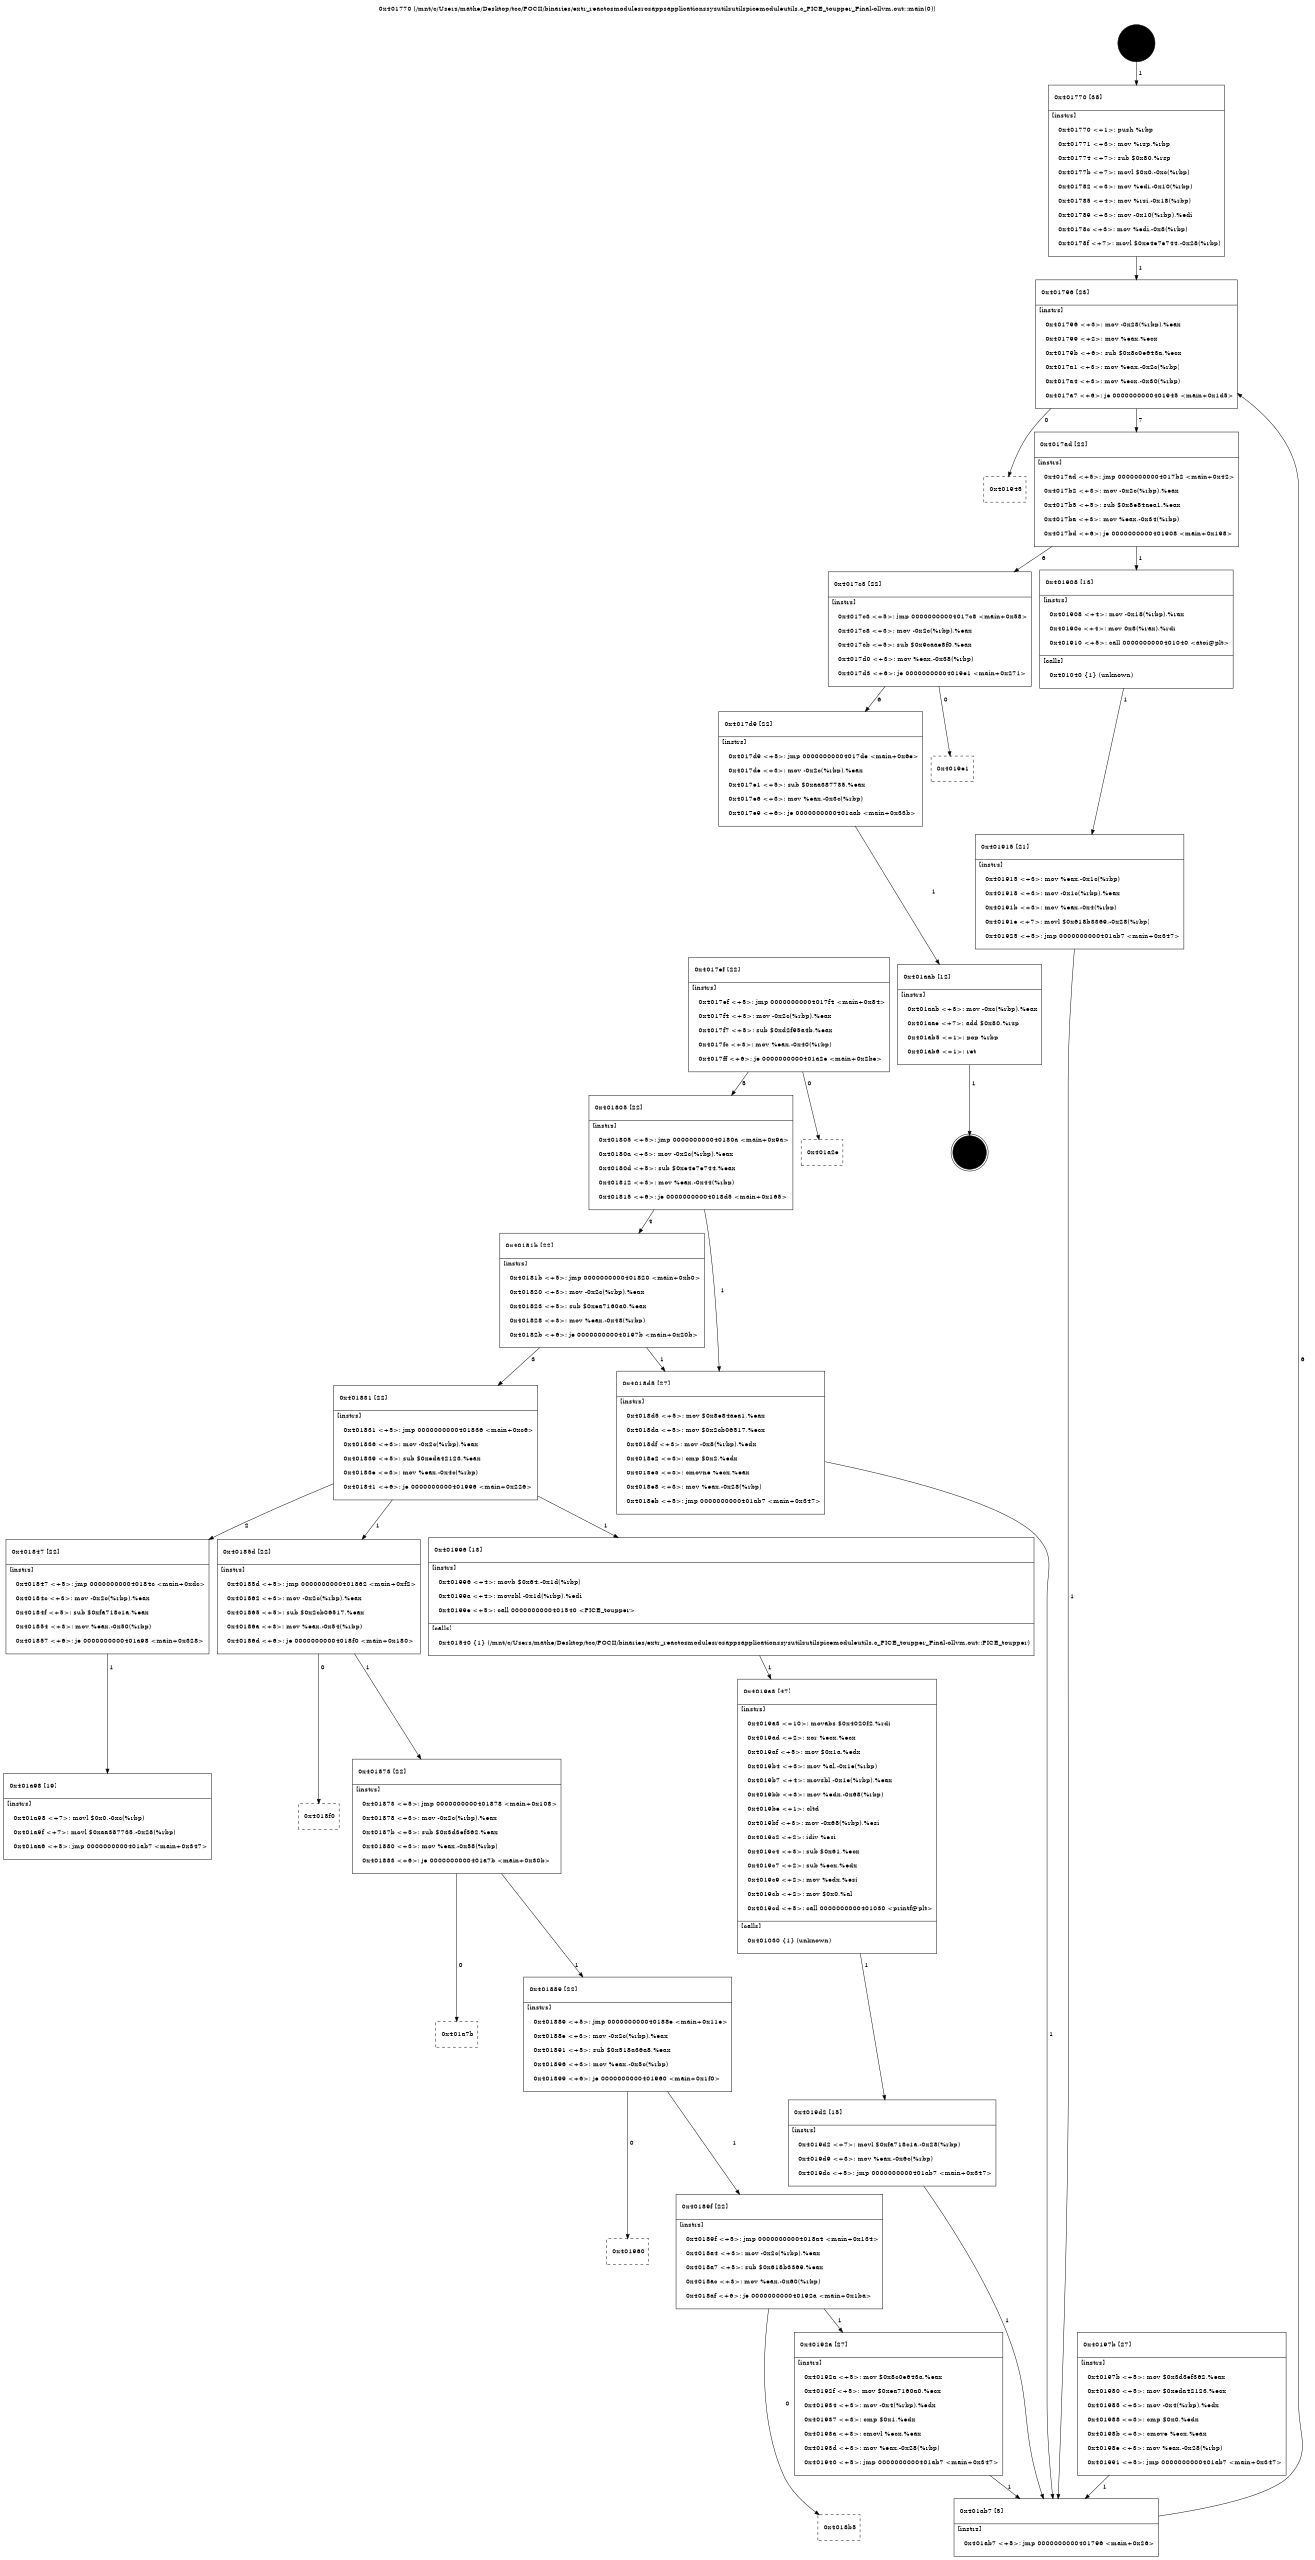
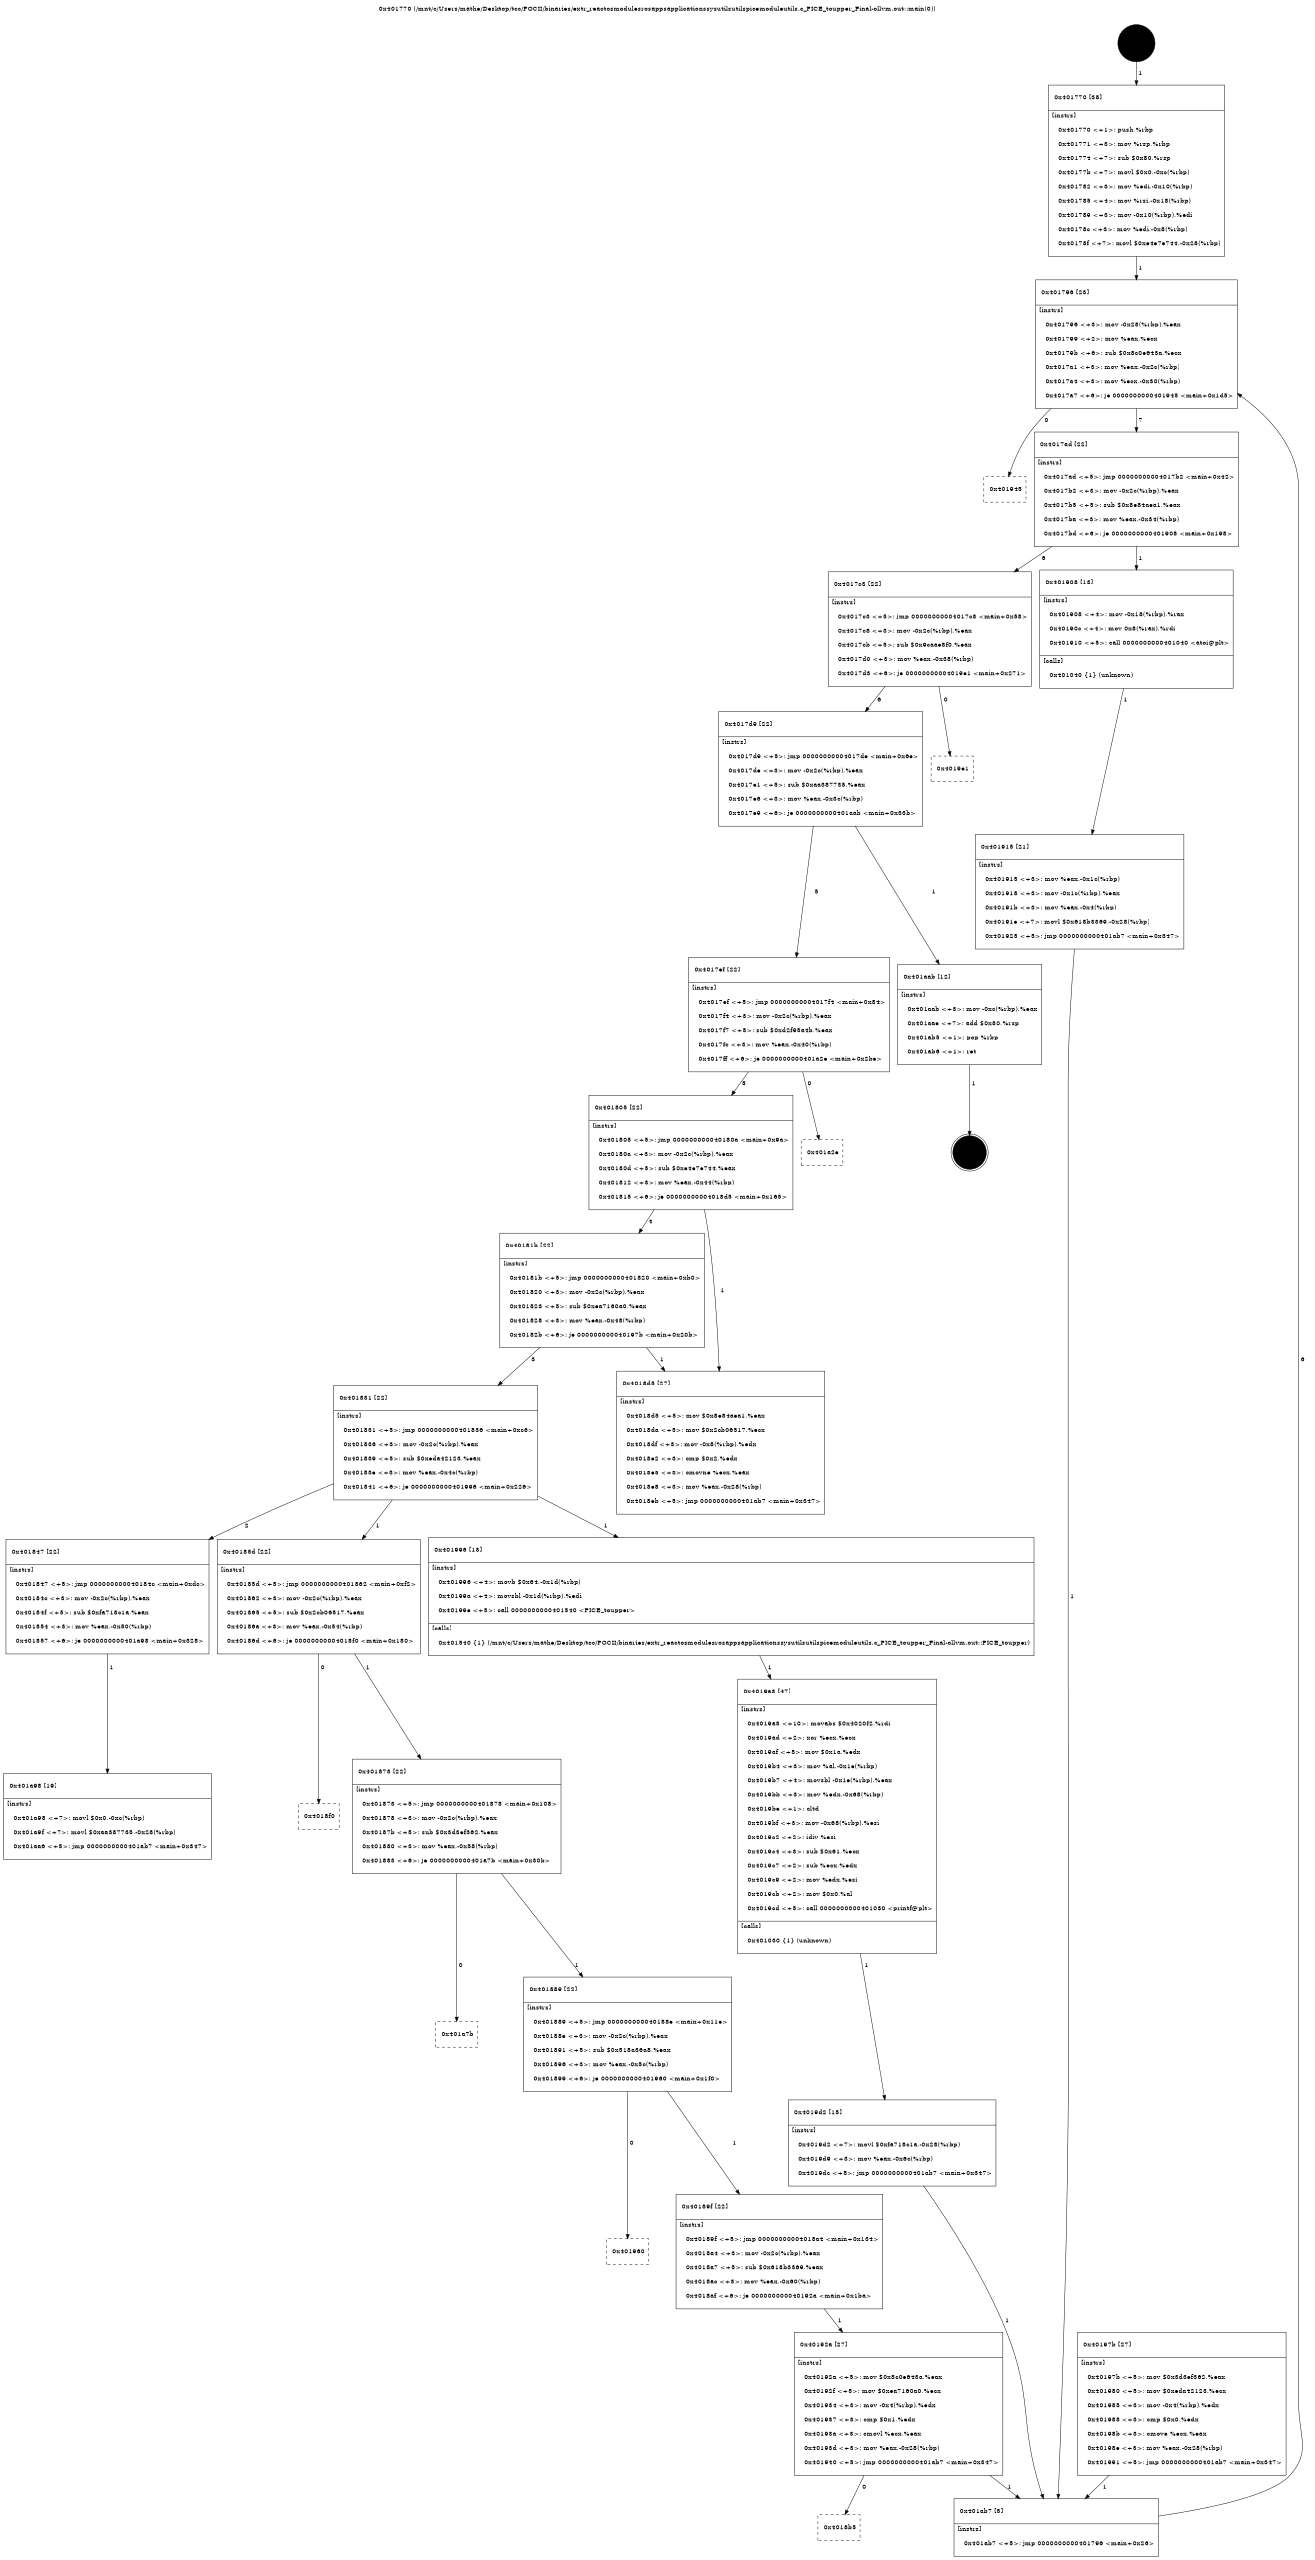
none -> (805, 889)
(1047, 1900) -> none
(768, 2418) -> (856, 2493)
